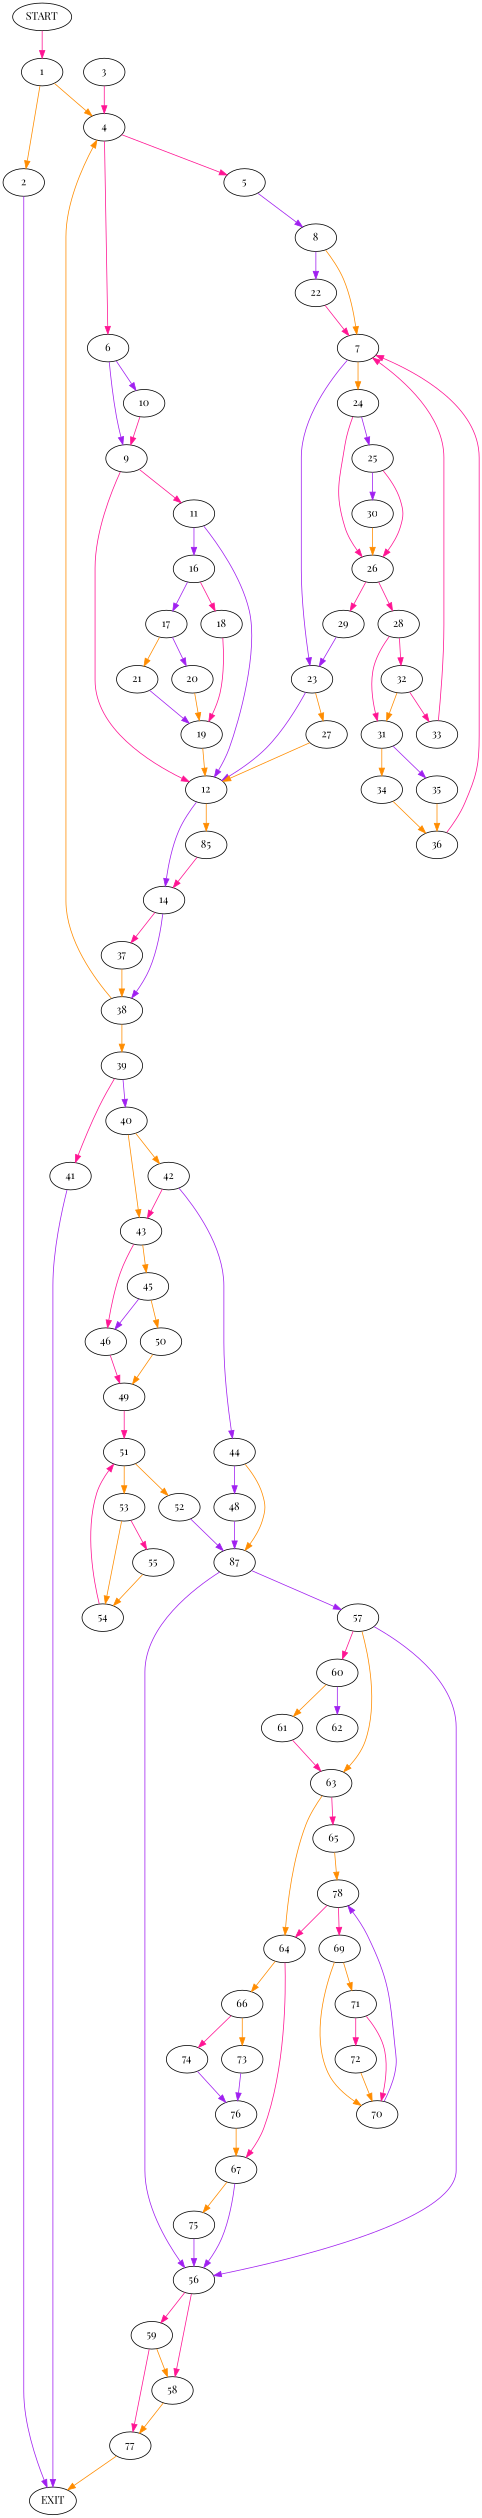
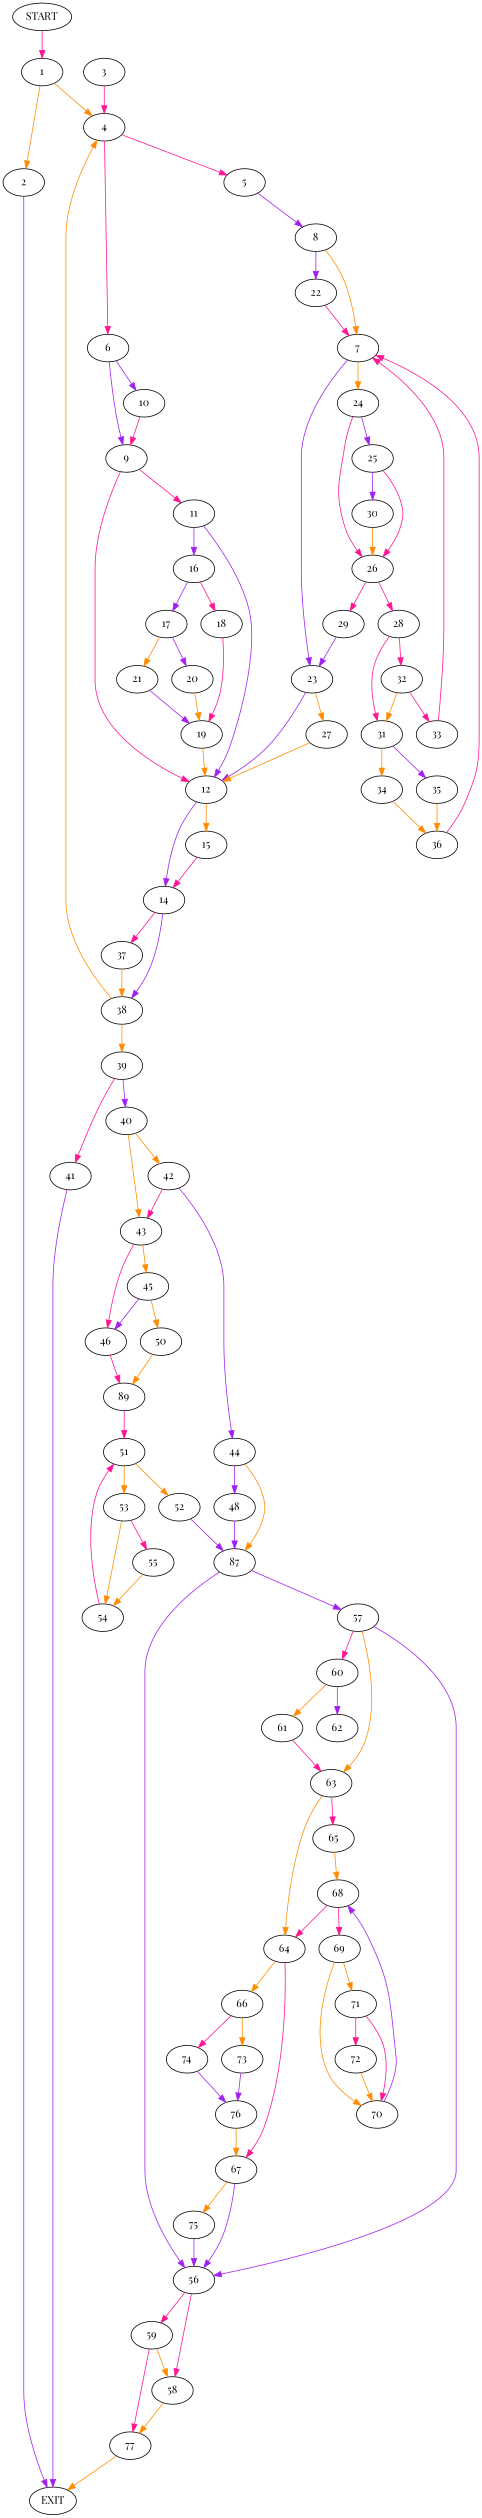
(206, 845) -> (206, 845)
(124, 1397) -> (124, 1397)
(338, 1894) -> (338, 1894)
